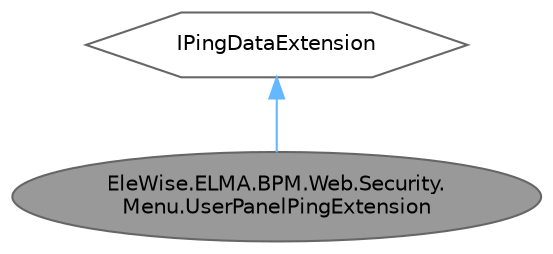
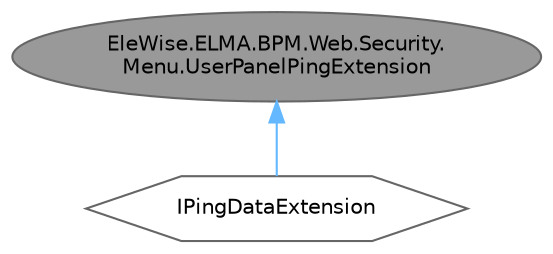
(277, 125) -> (277, 149)
